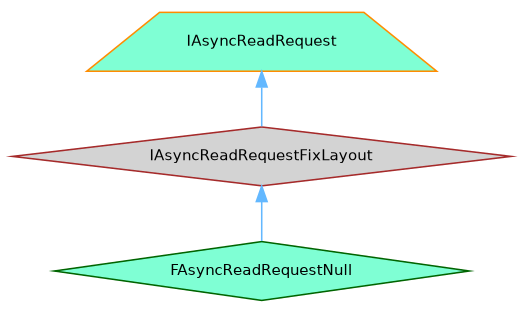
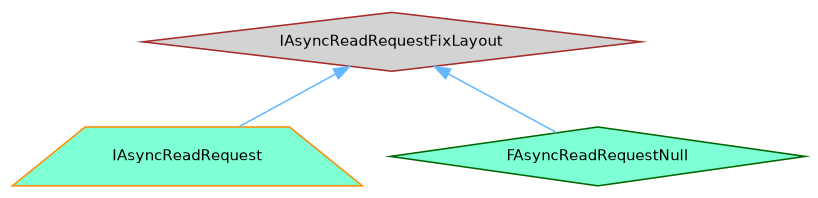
(262, 107) -> (287, 100)
